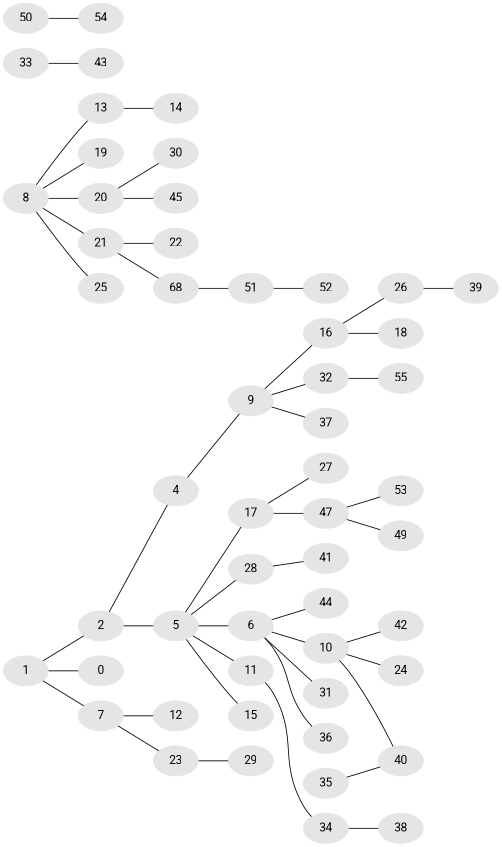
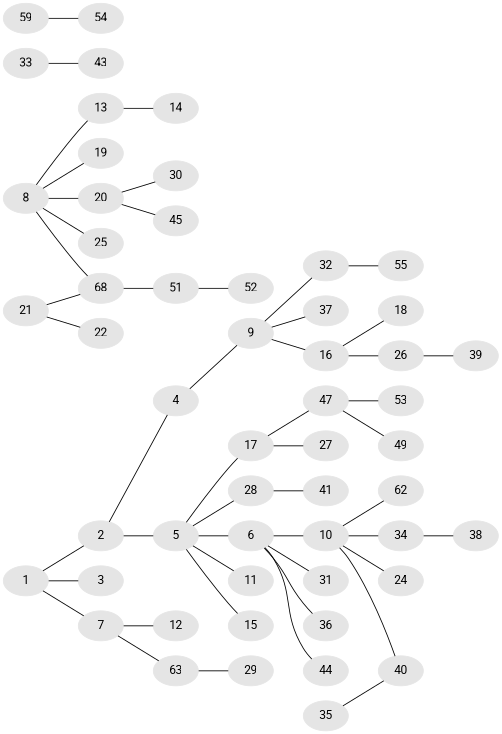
(26, 18) -> (26, 18)
(63, 221) -> (61, 245)
(401, 626) -> (401, 491)
(101, 671) -> (101, 581)
(288, 750) -> (363, 536)
(176, 761) -> (176, 671)
